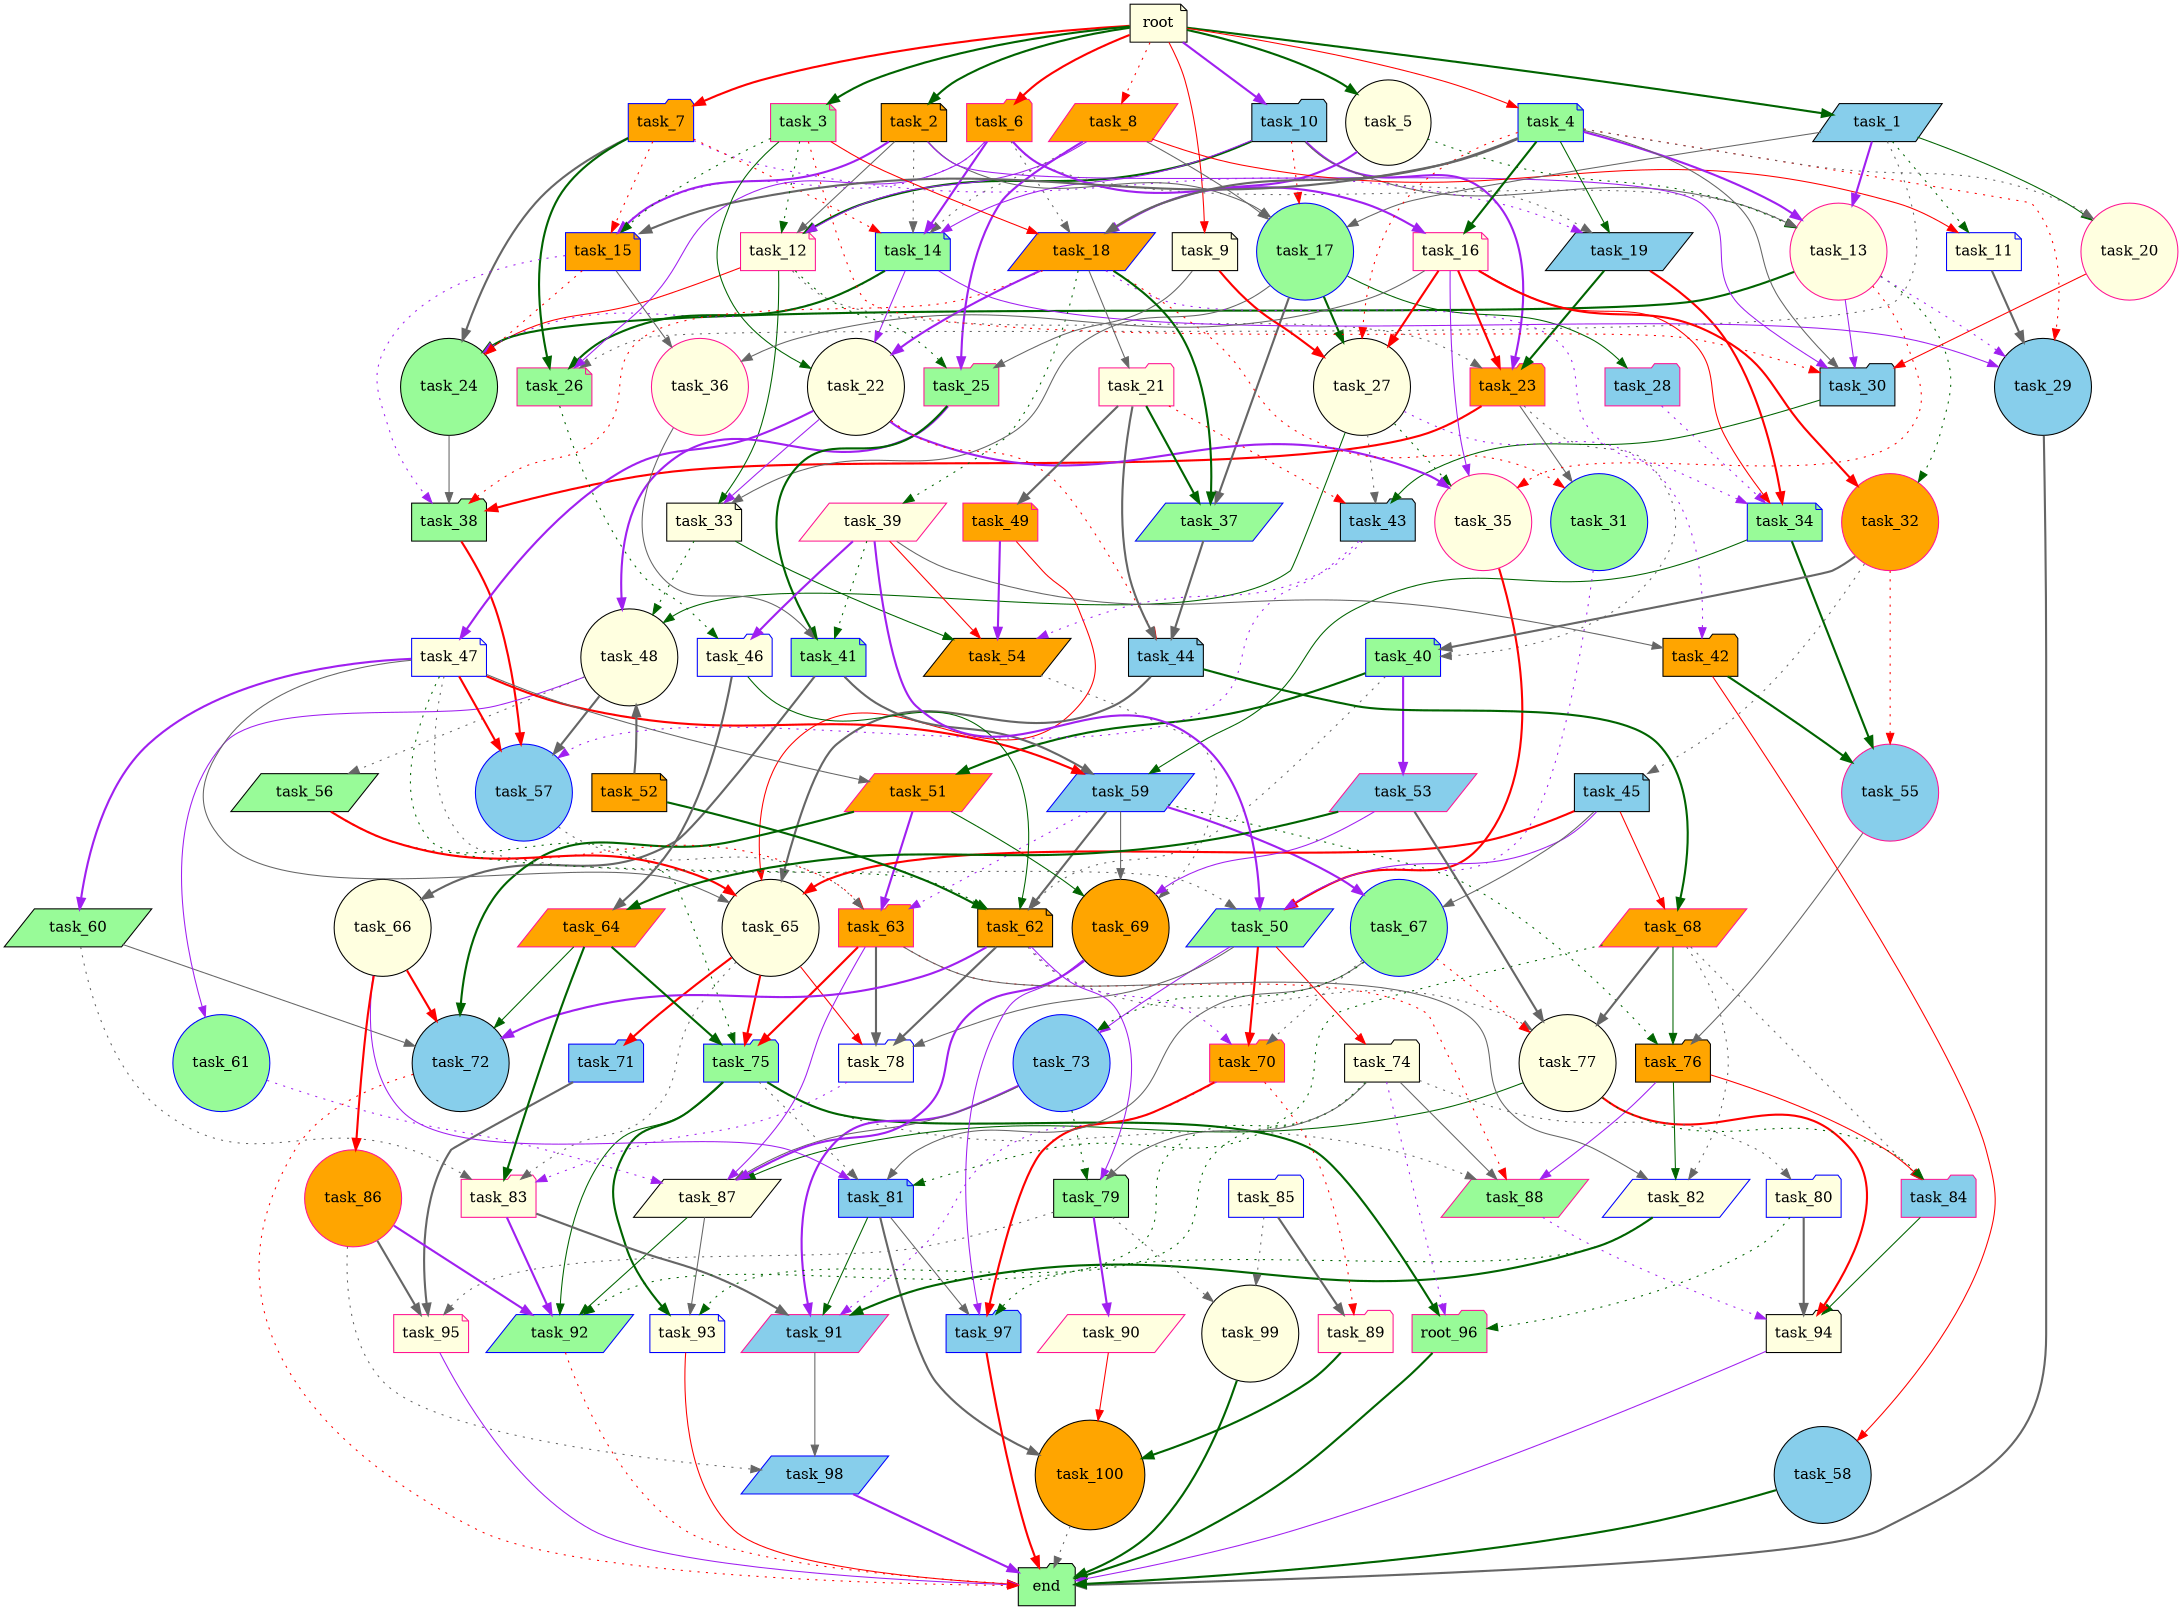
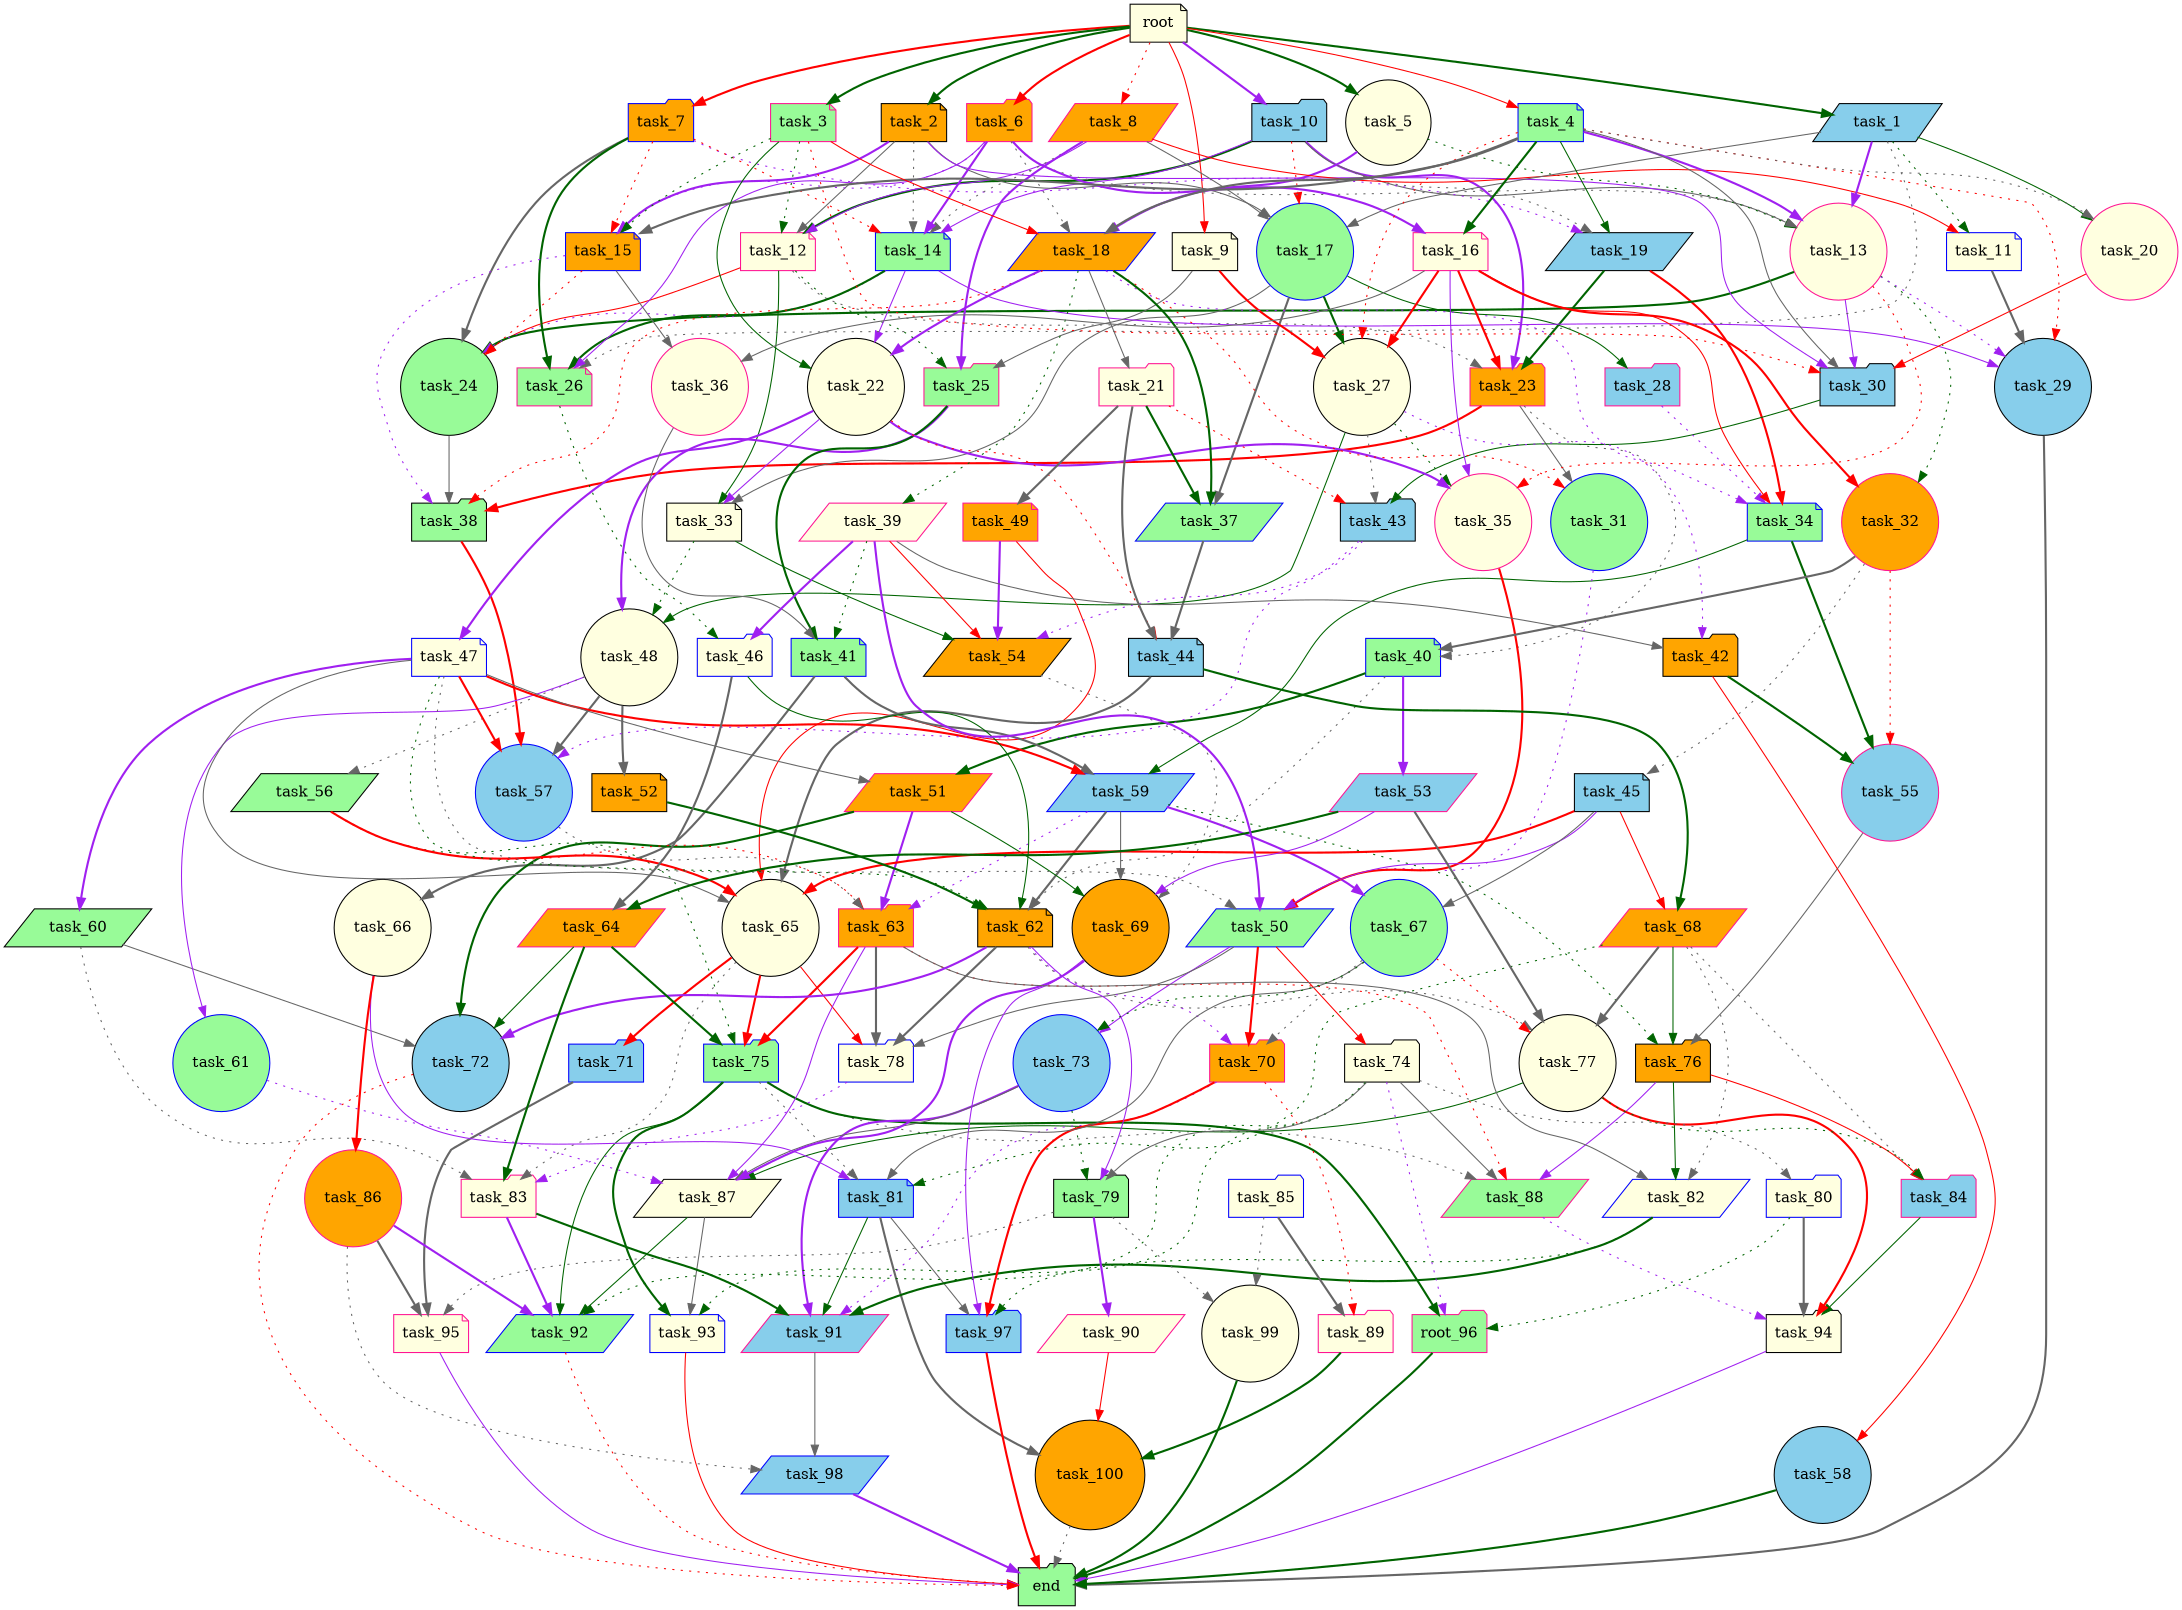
(636, 745) -> (622, 743)
(419, 991) -> none
(634, 1250) -> (634, 1250)
